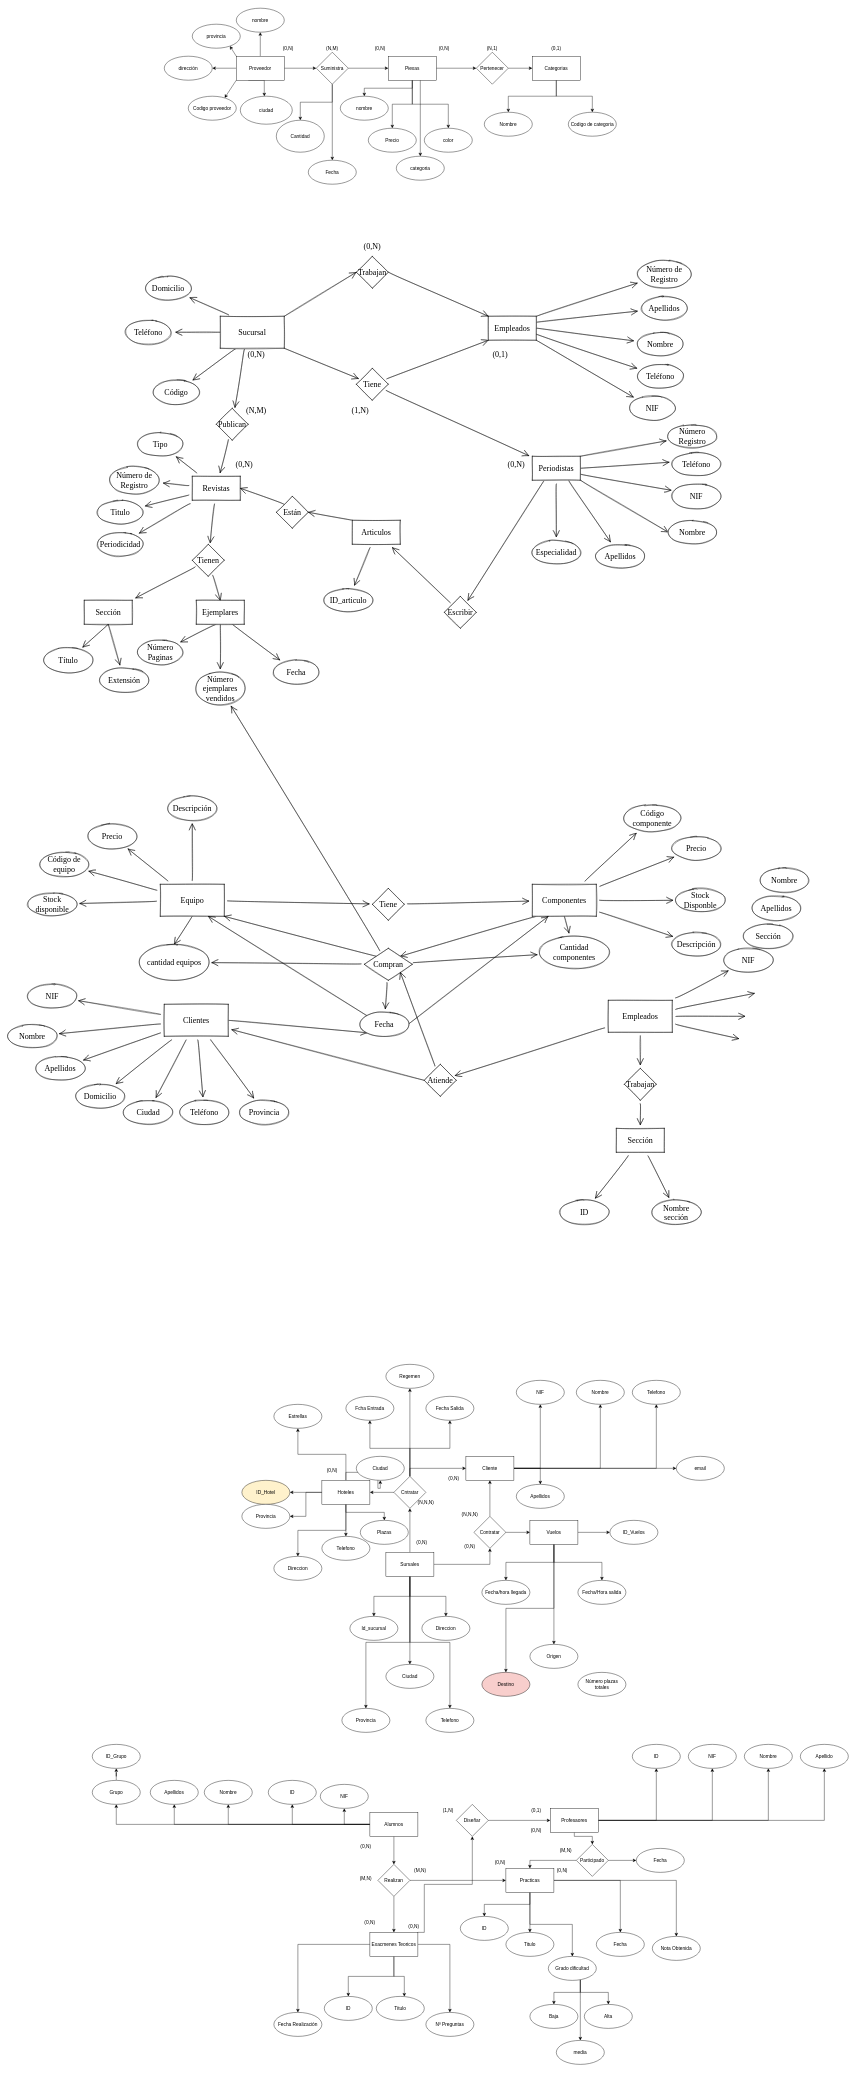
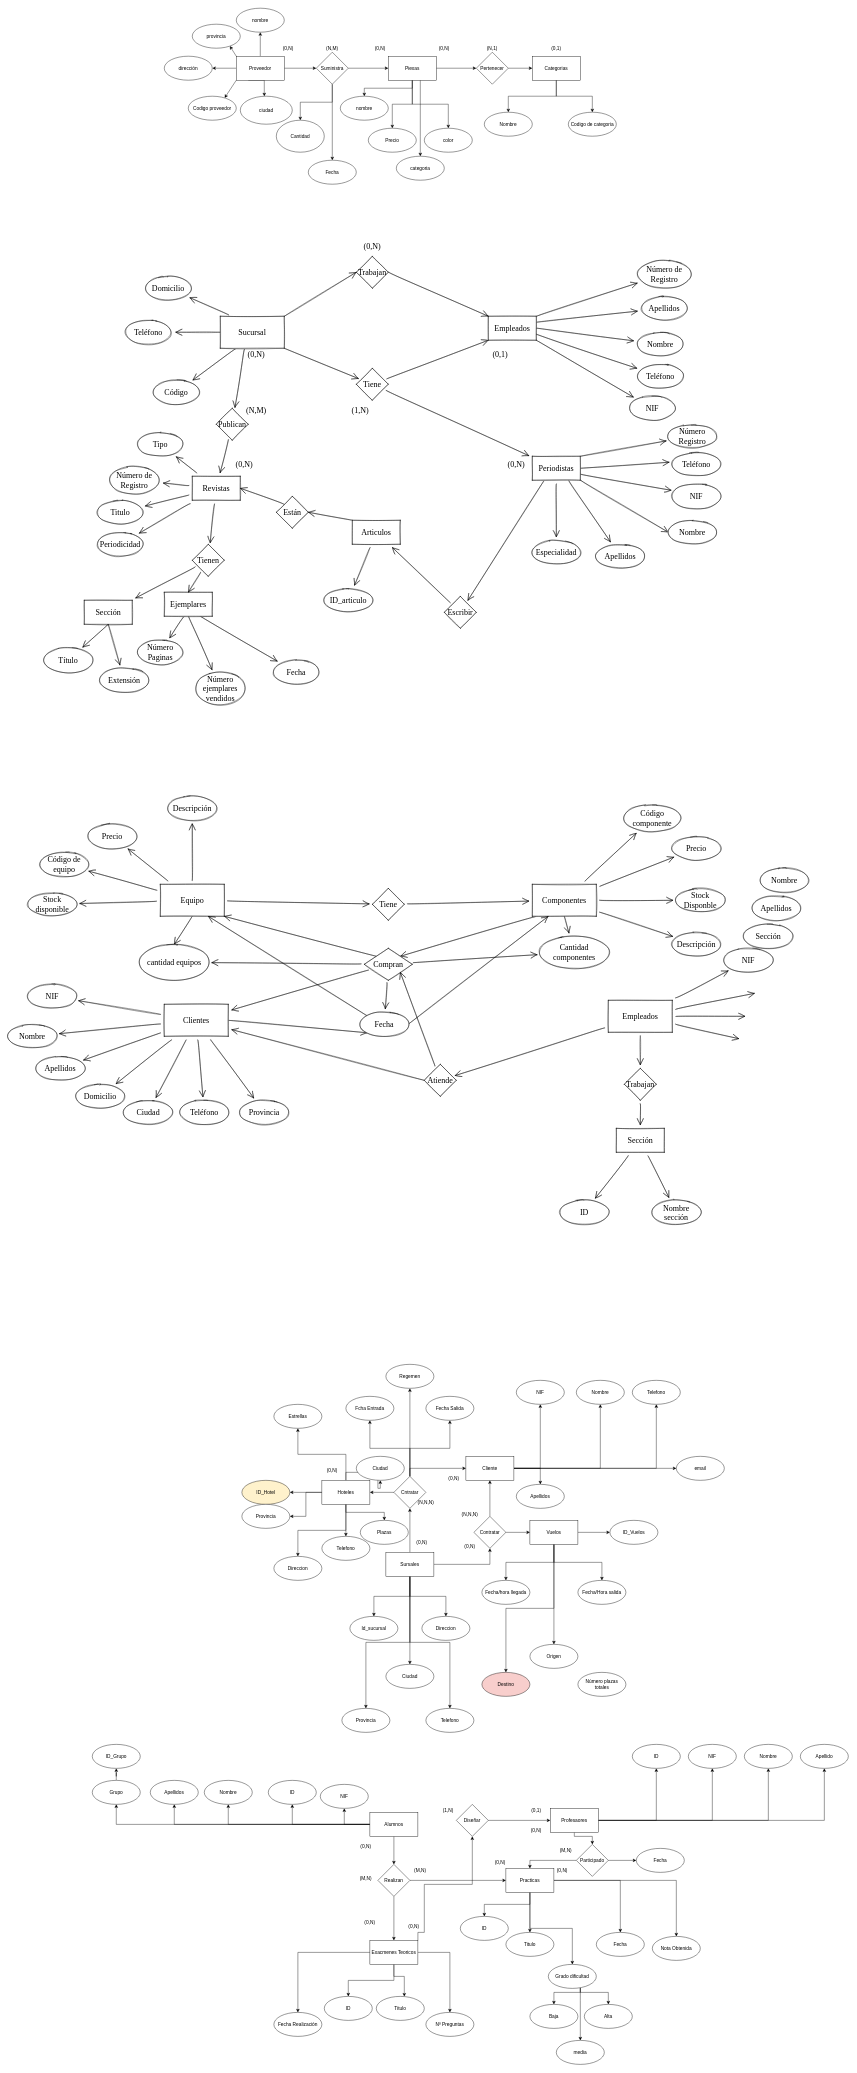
(220, 612) -> (188, 604)
(306, 829) -> (299, 990)
(394, 1944) -> (394, 1952)
(572, 1968) -> (572, 1976)
